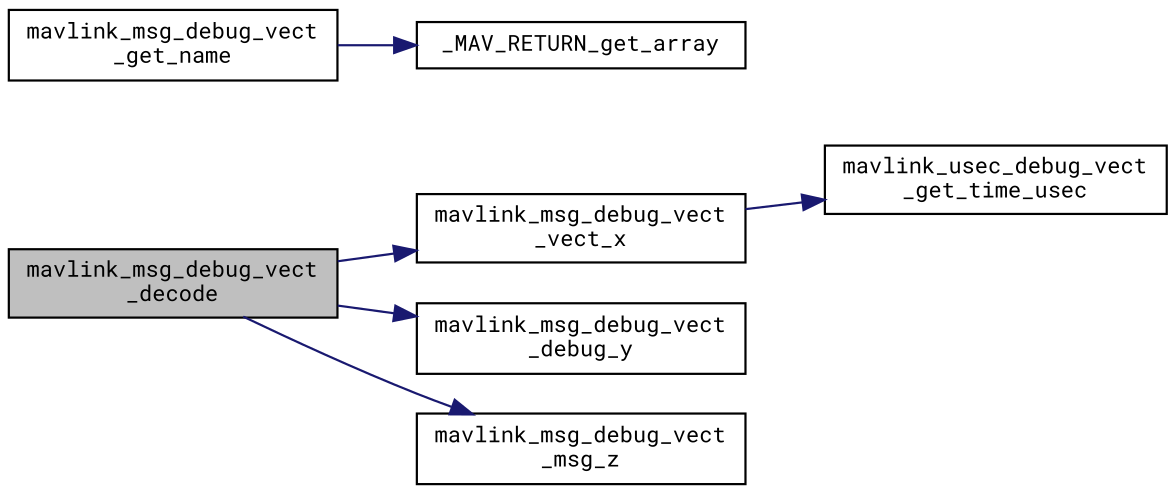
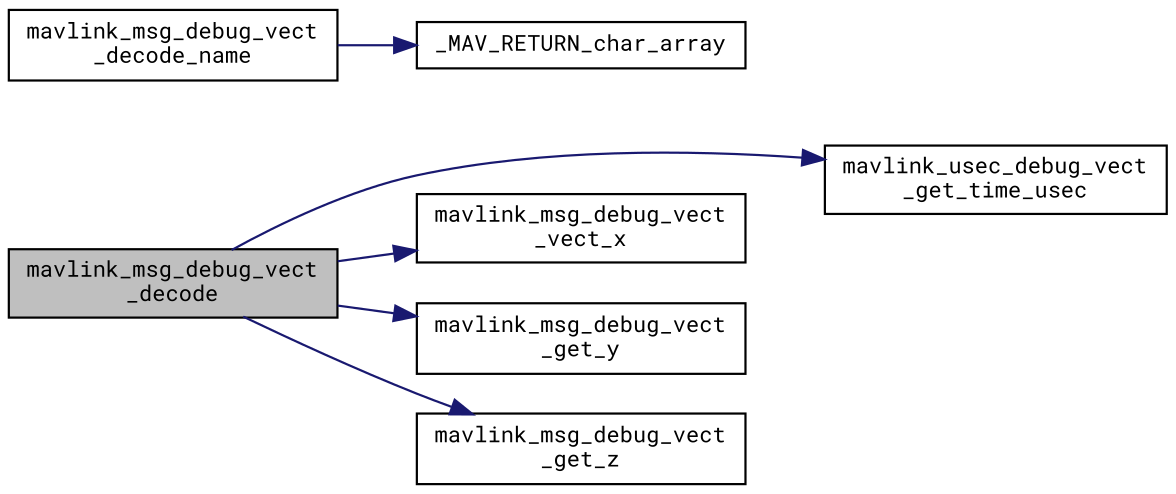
(173, 45) -> (173, 45)
(581, 45) -> (581, 45)
(774, 206) -> (509, 161)
(581, 339) -> (581, 339)
(581, 449) -> (581, 449)
